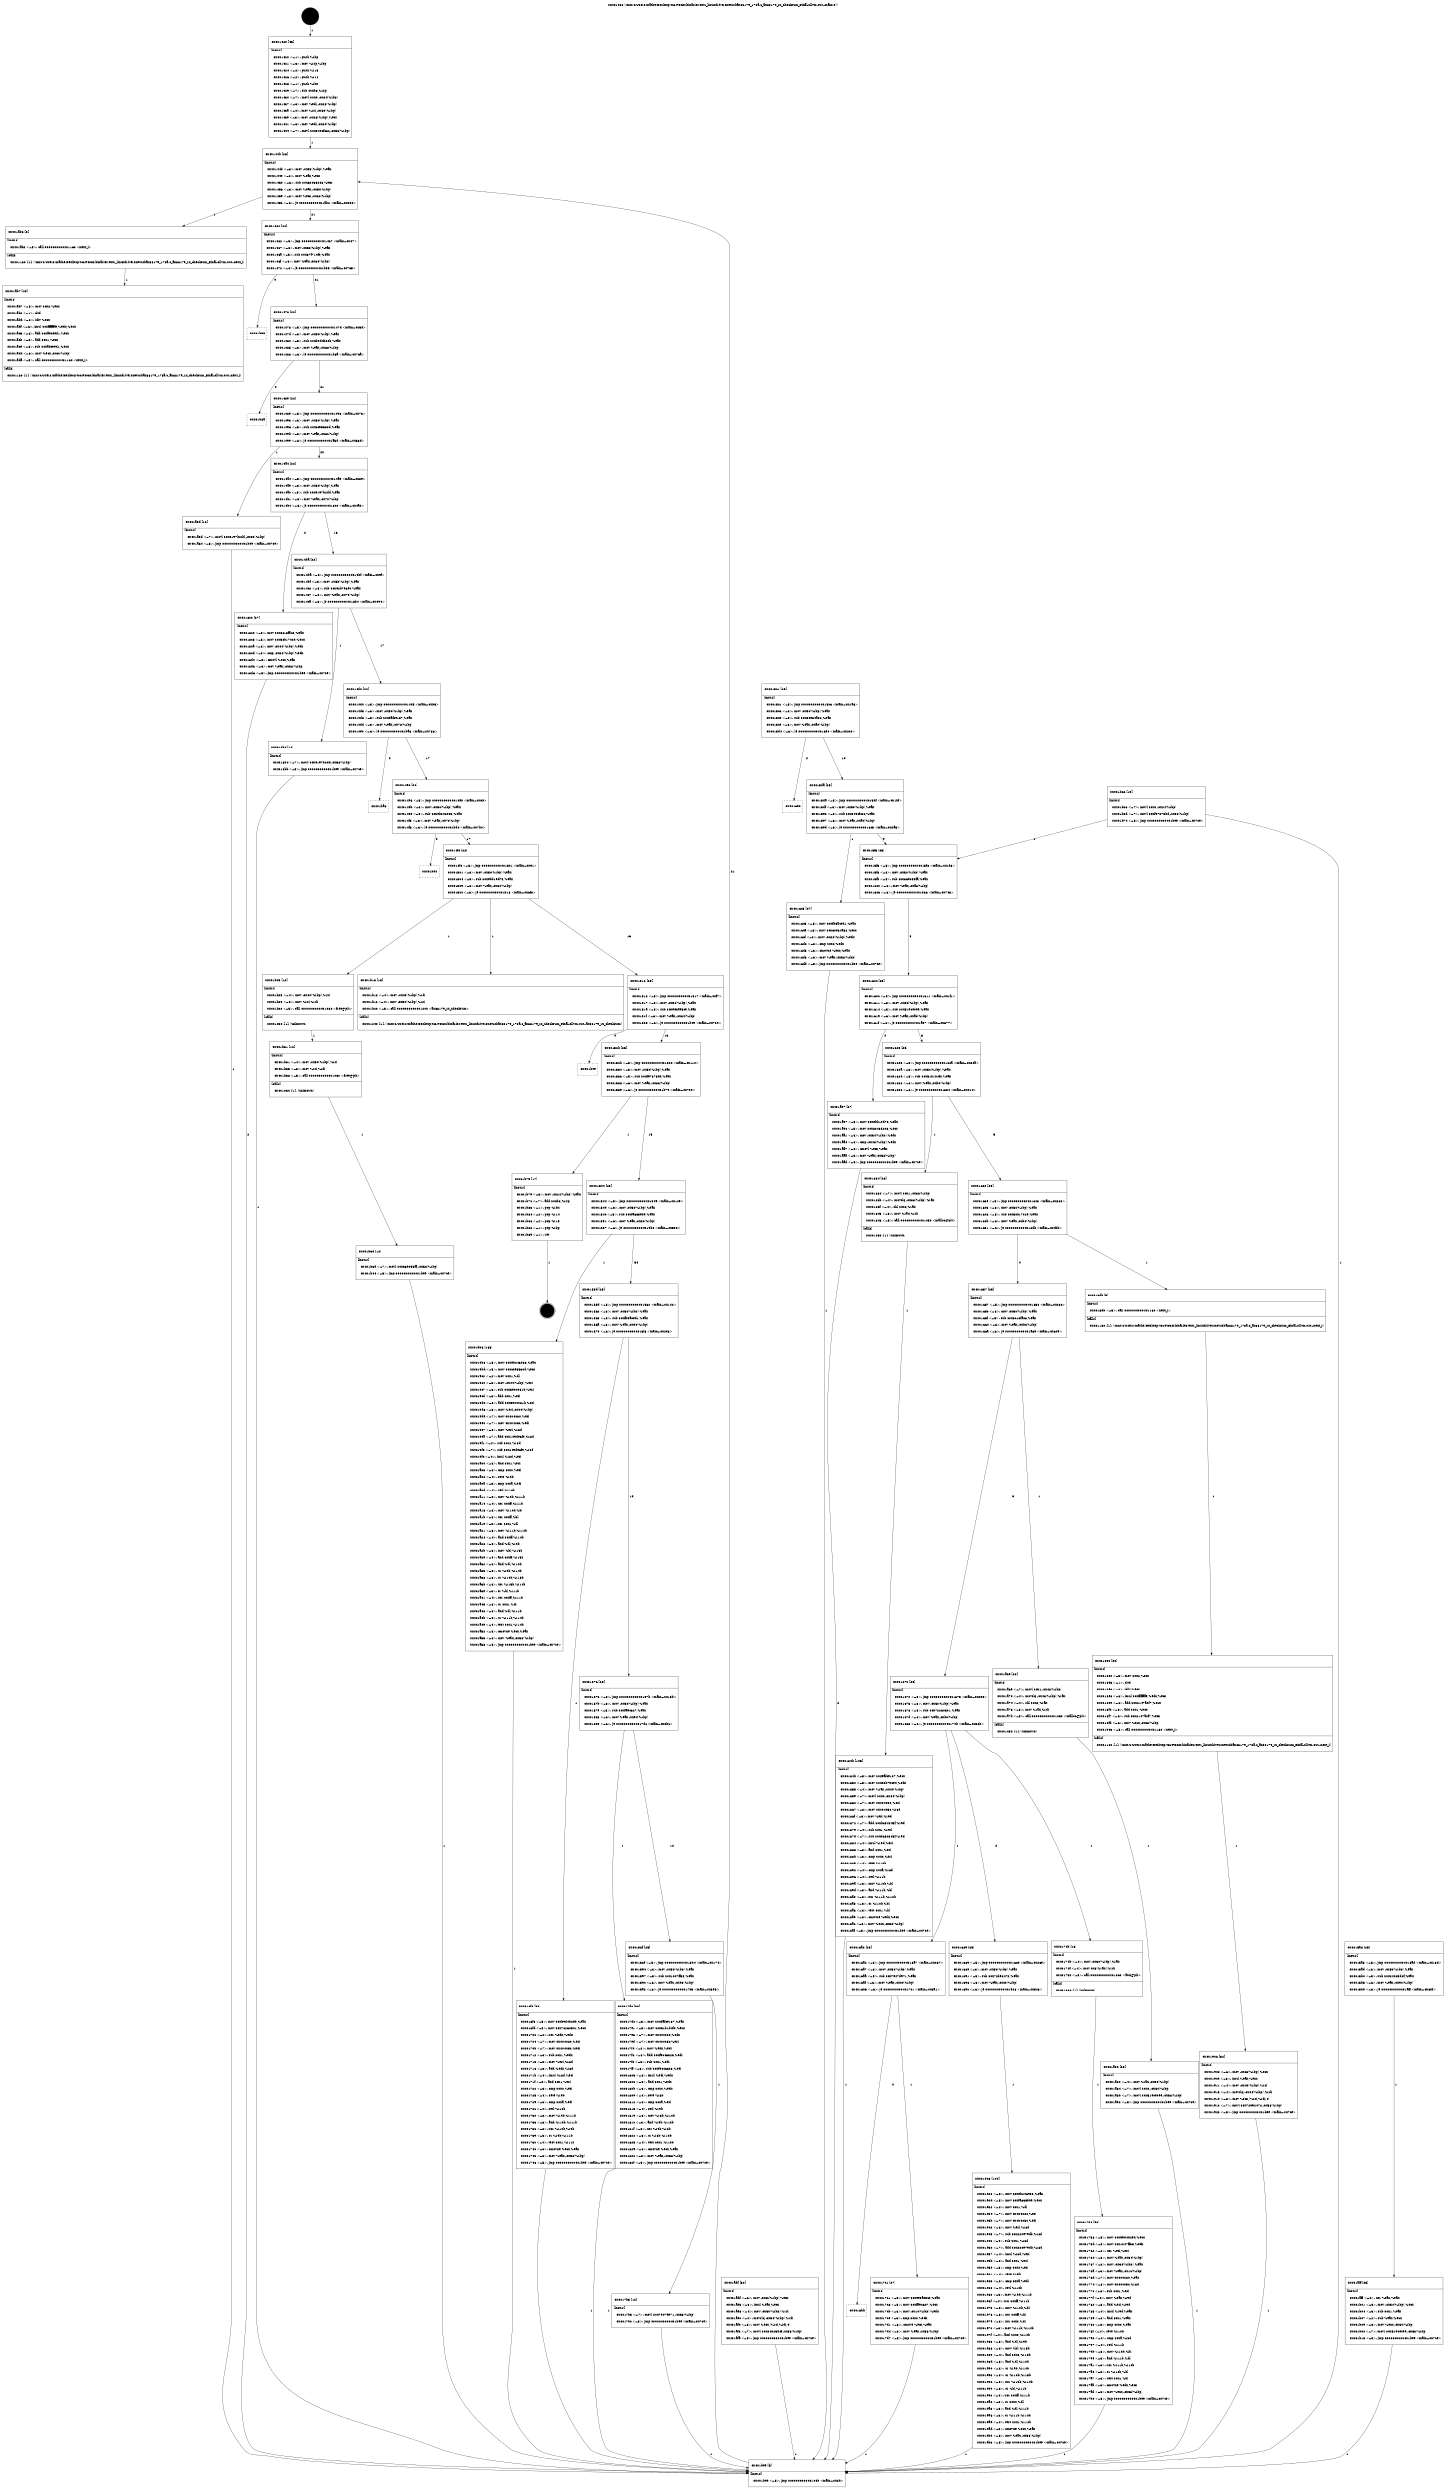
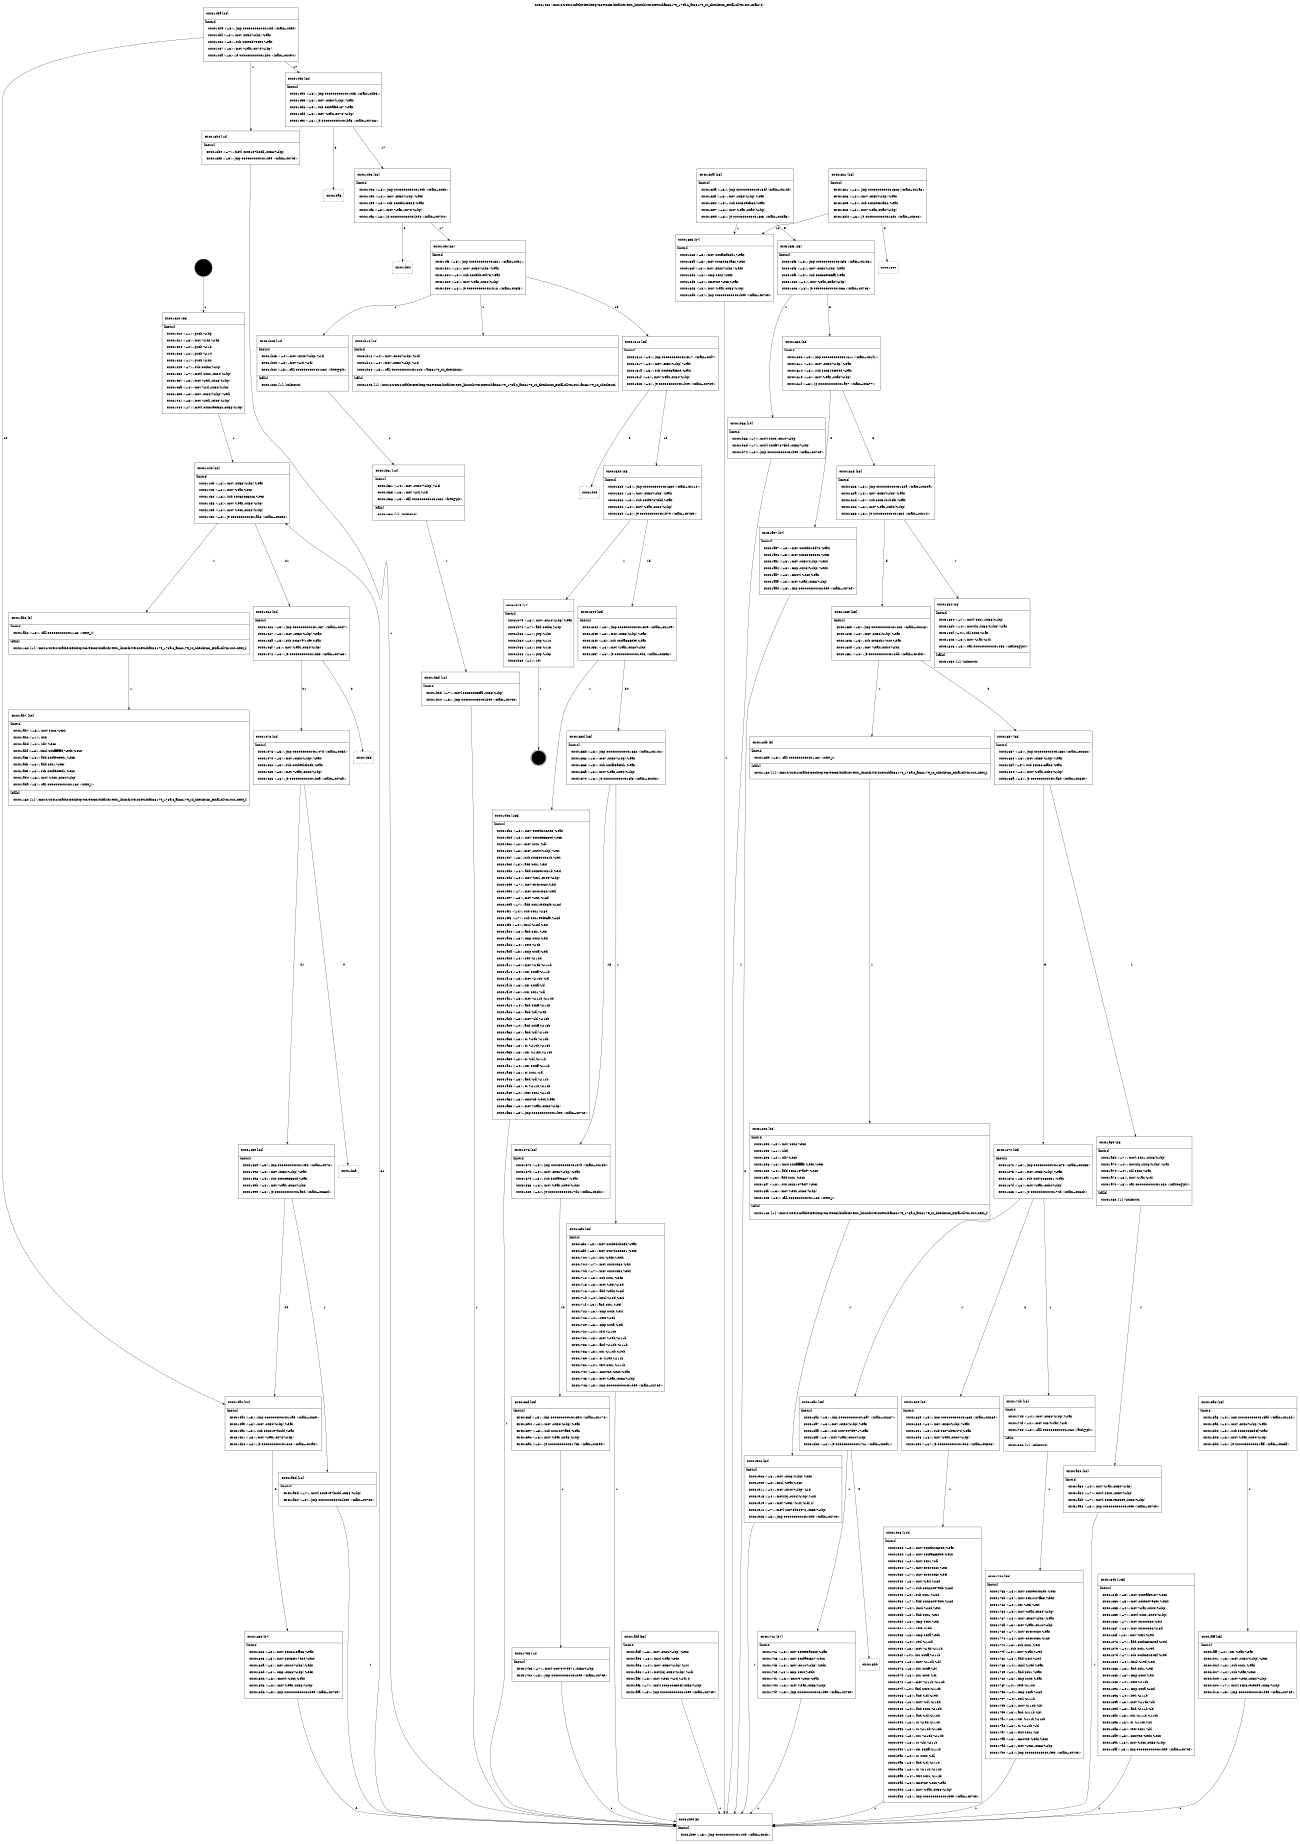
(329, 532) -> (3, 695)
(833, 758) -> (796, 223)
(1033, 839) -> (771, 353)
(894, 1497) -> none
(664, 2085) -> none
